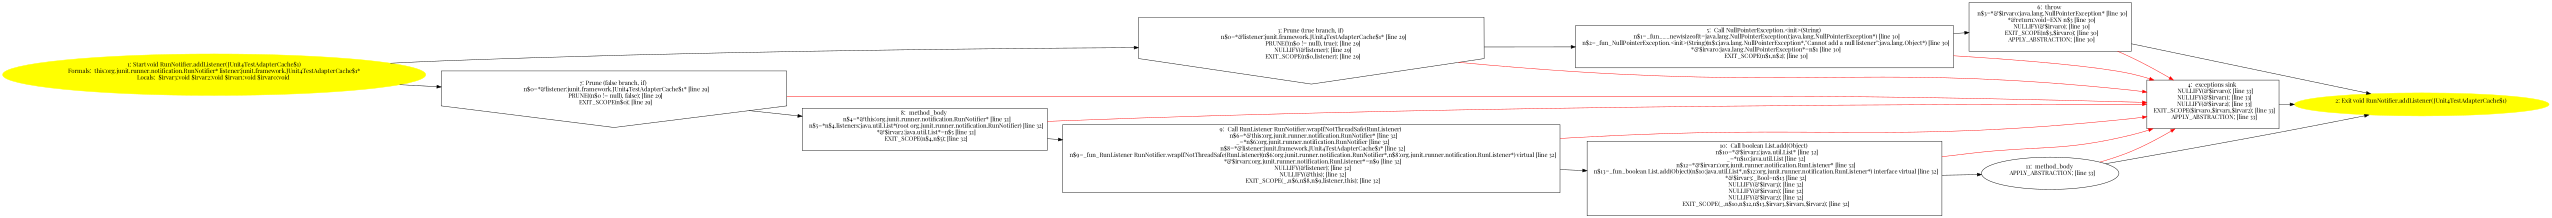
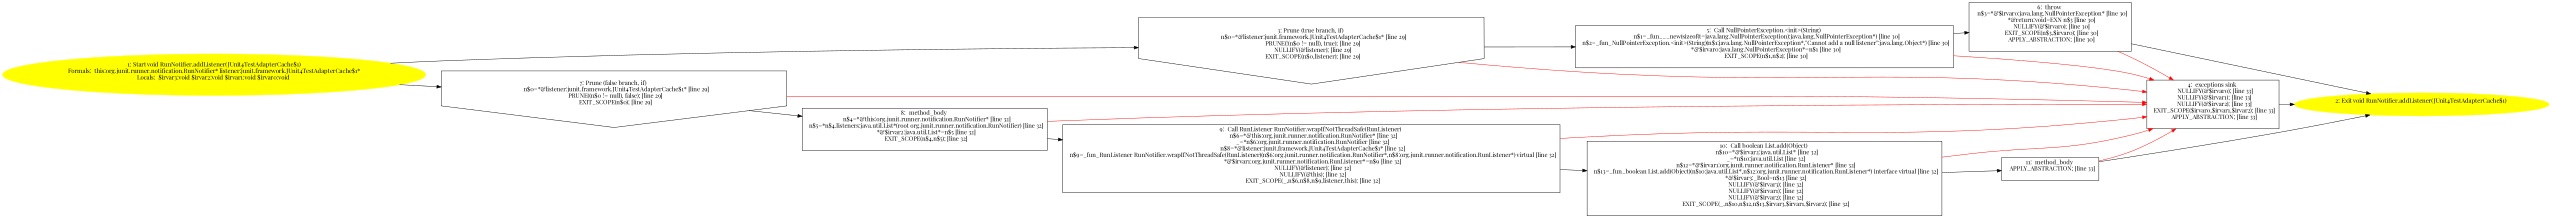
(2050, 173) -> (2050, 169)
